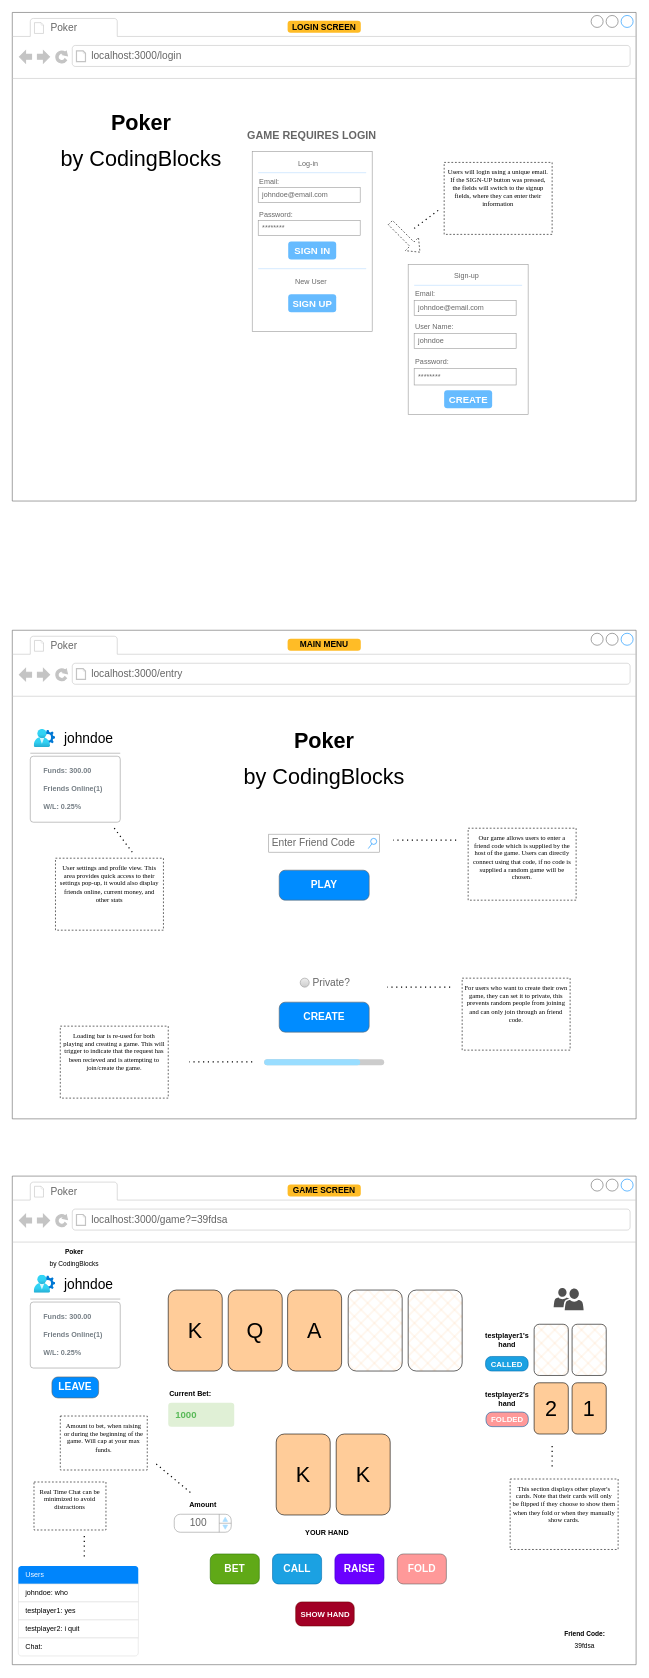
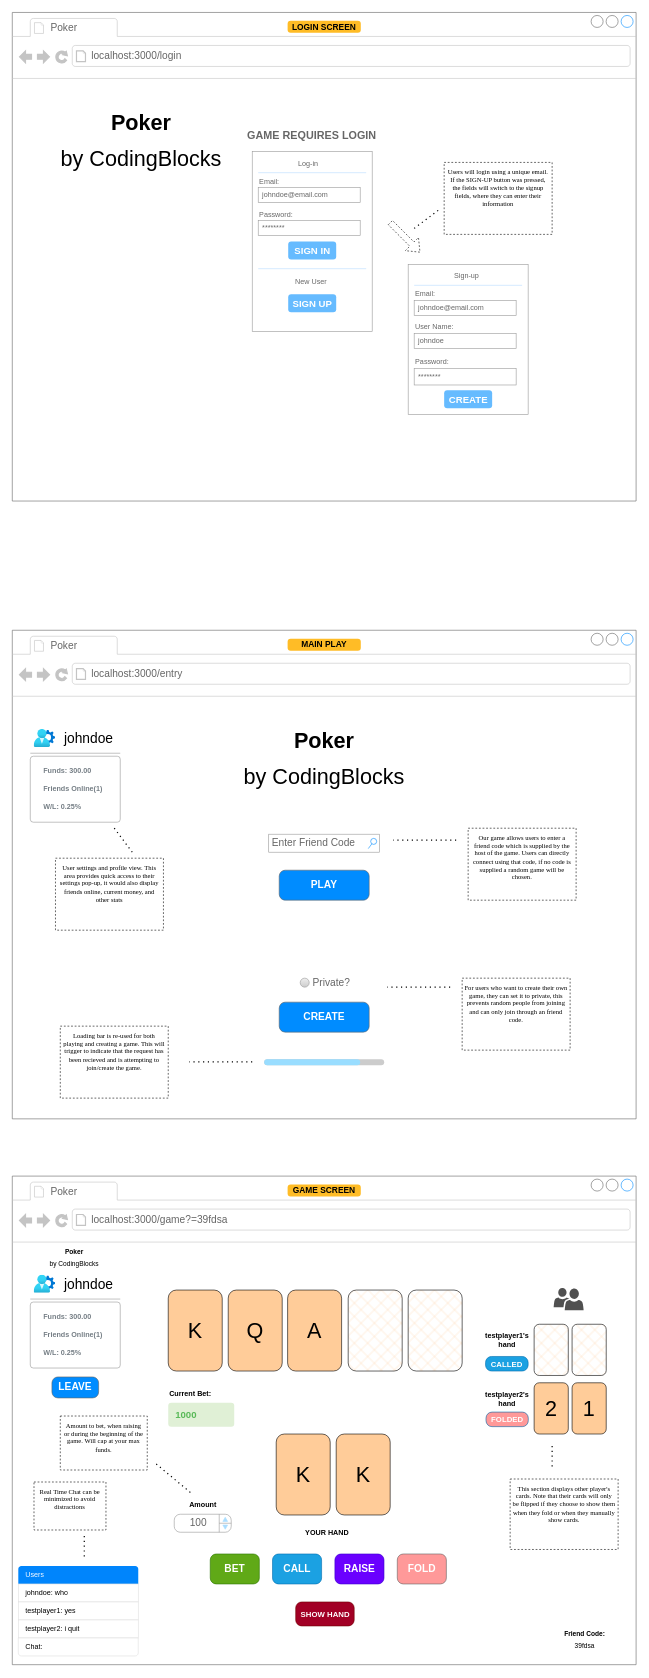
(324, 645) -> (324, 645)
